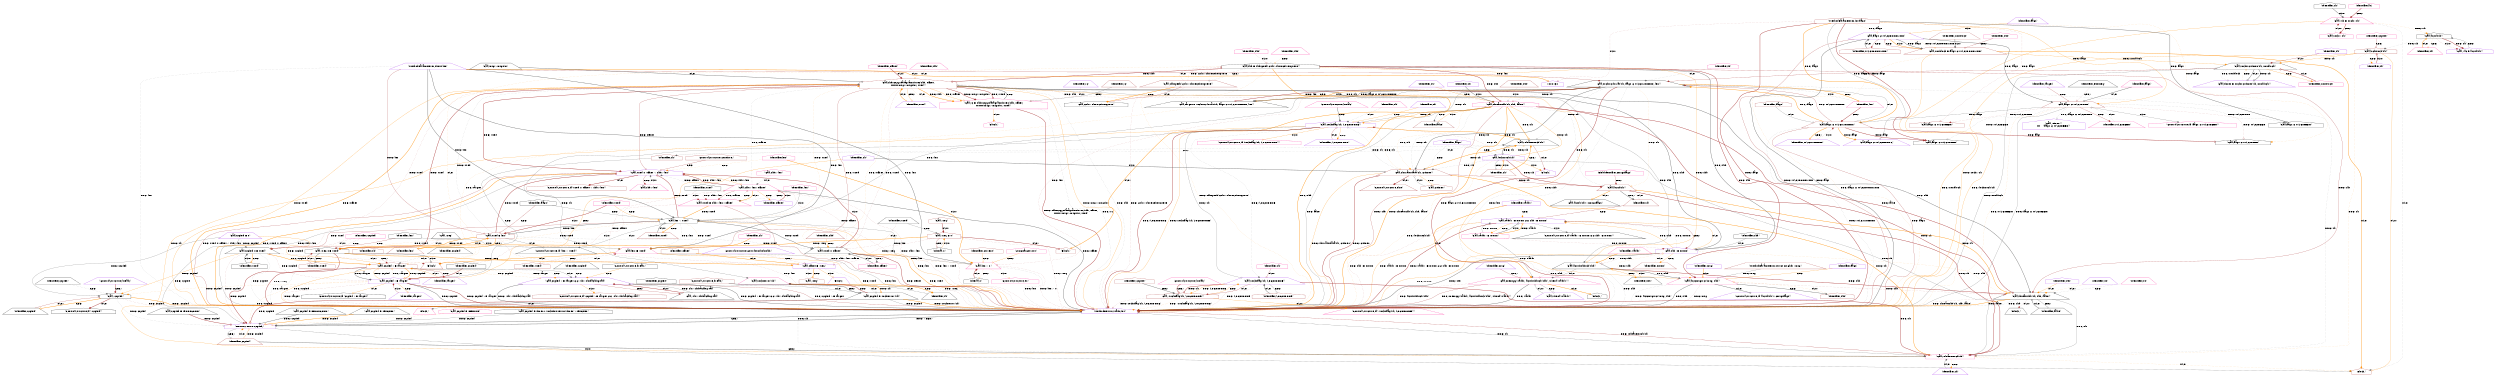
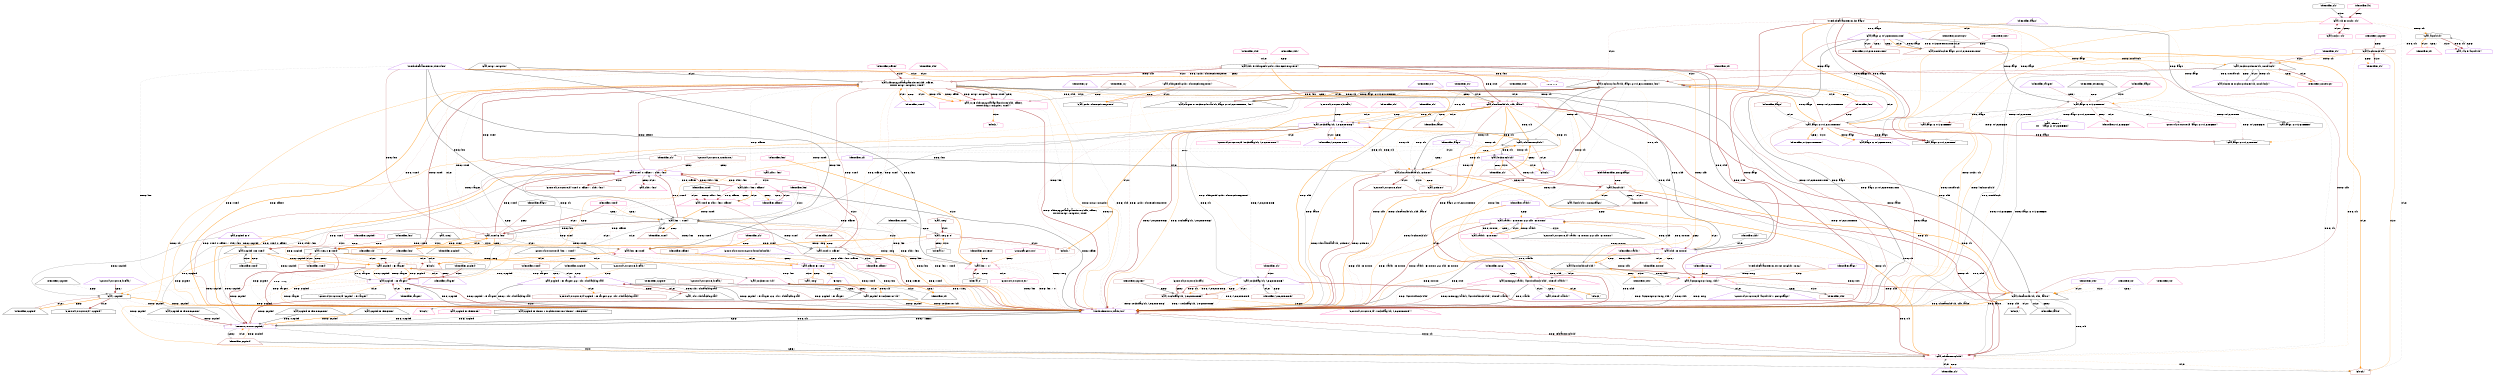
(1553, 84) -> (1552, 84)
(1300, 304) -> (1299, 304)
